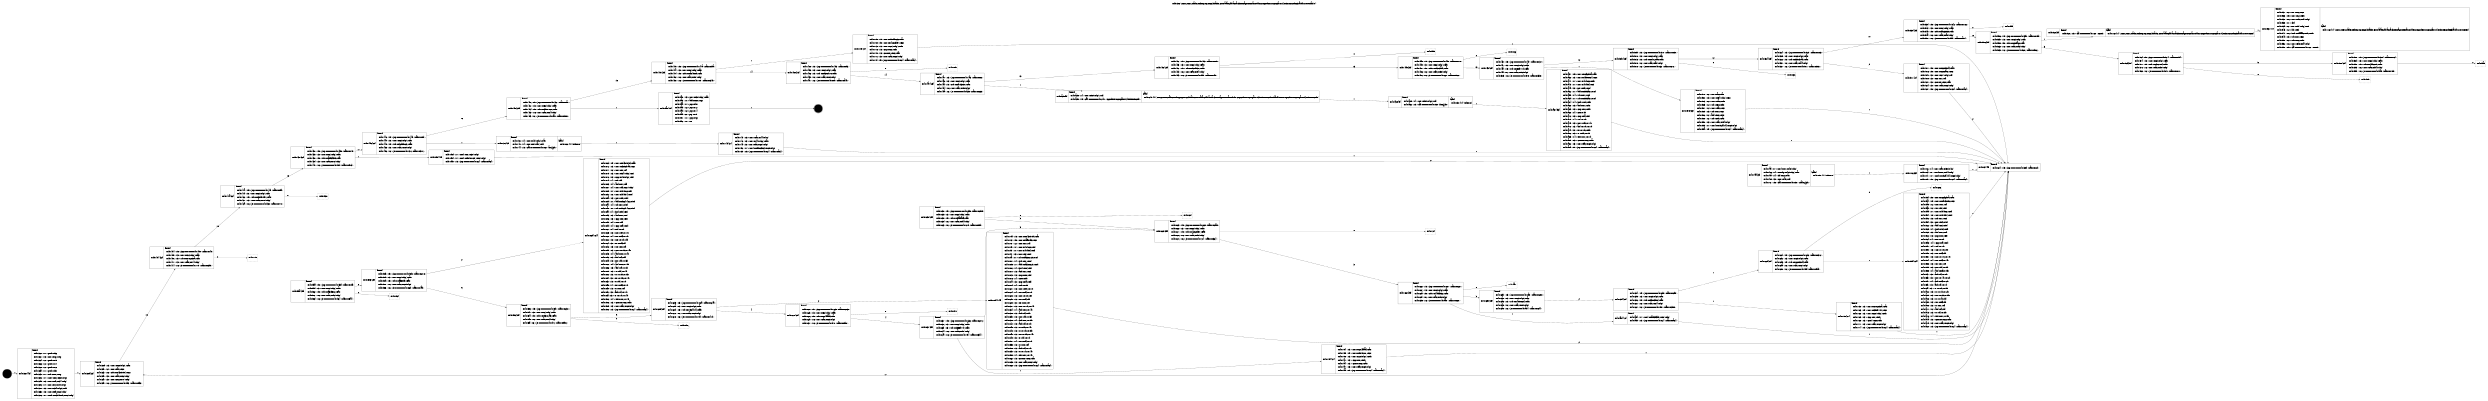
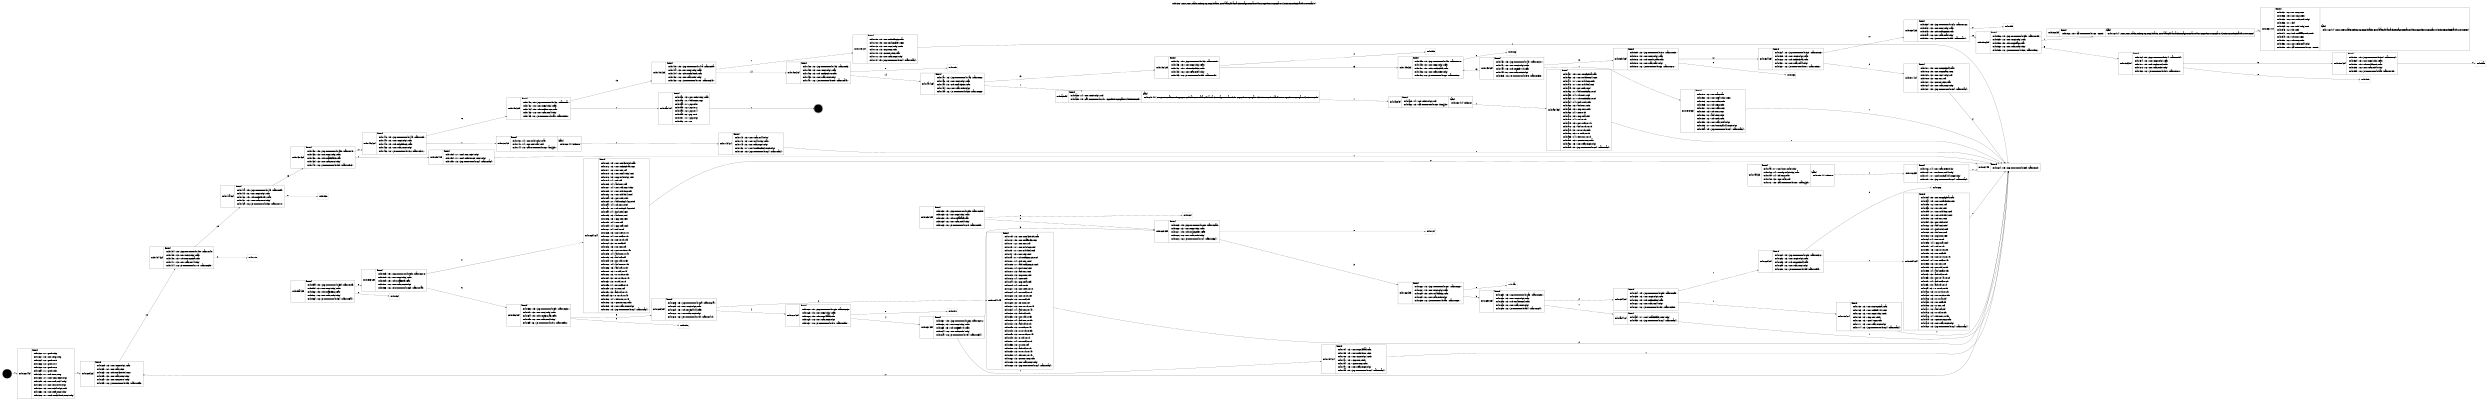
(1471, 68) -> (1472, 70)
(1530, 322) -> (1578, 310)
